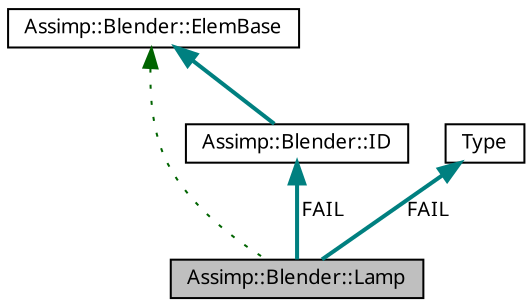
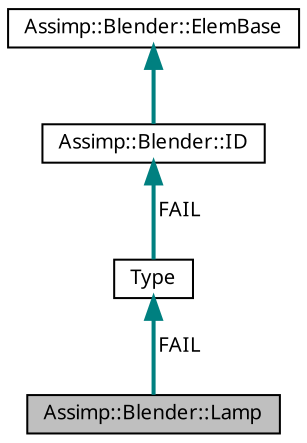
(179, 181) -> none
(297, 222) -> (154, 222)
